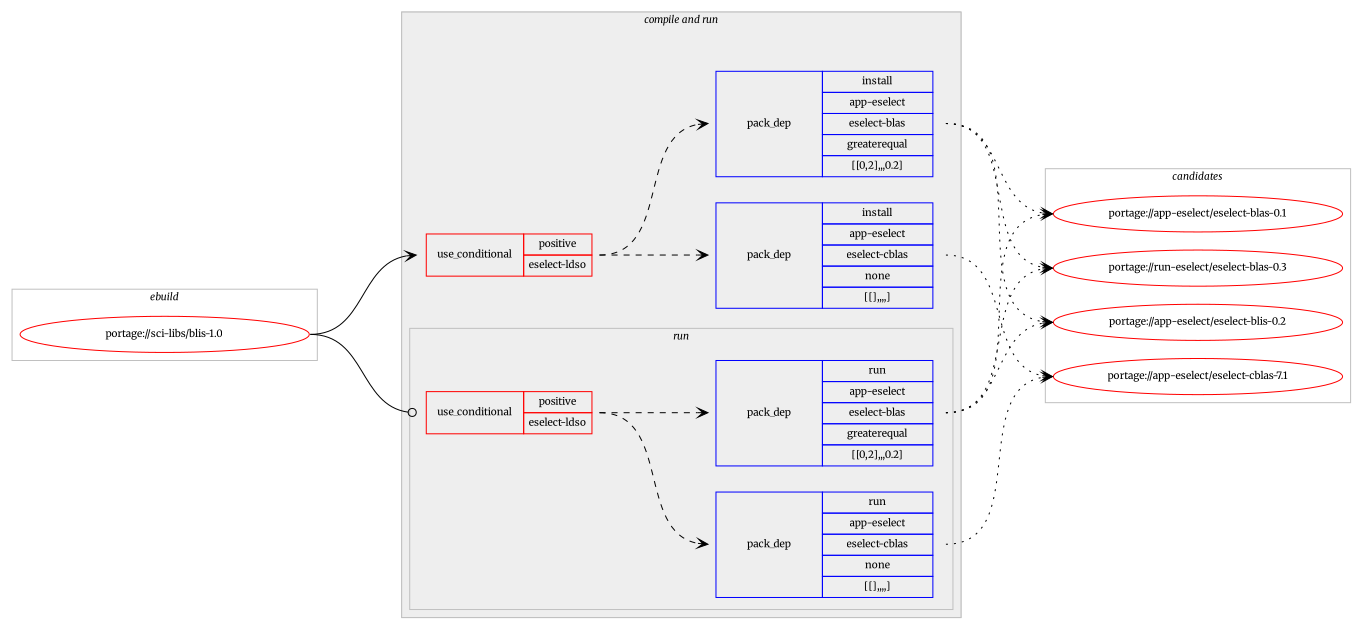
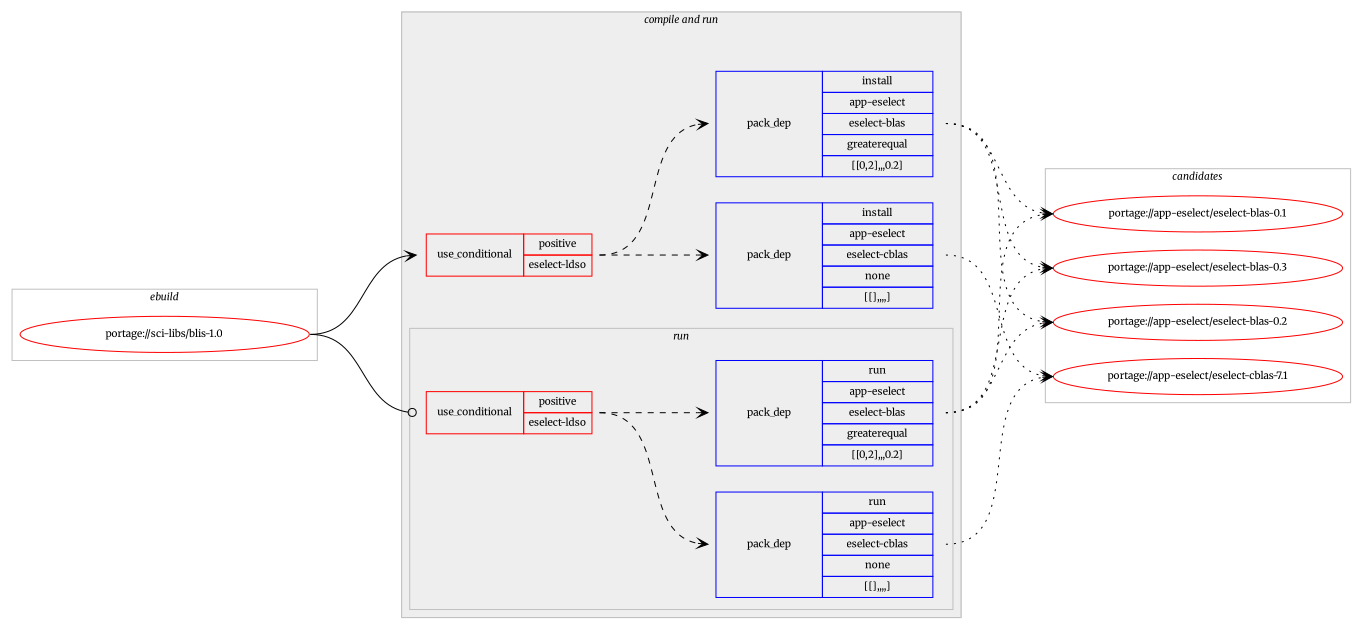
(1198, 268) -> (1198, 268)
(1198, 322) -> (1198, 322)
